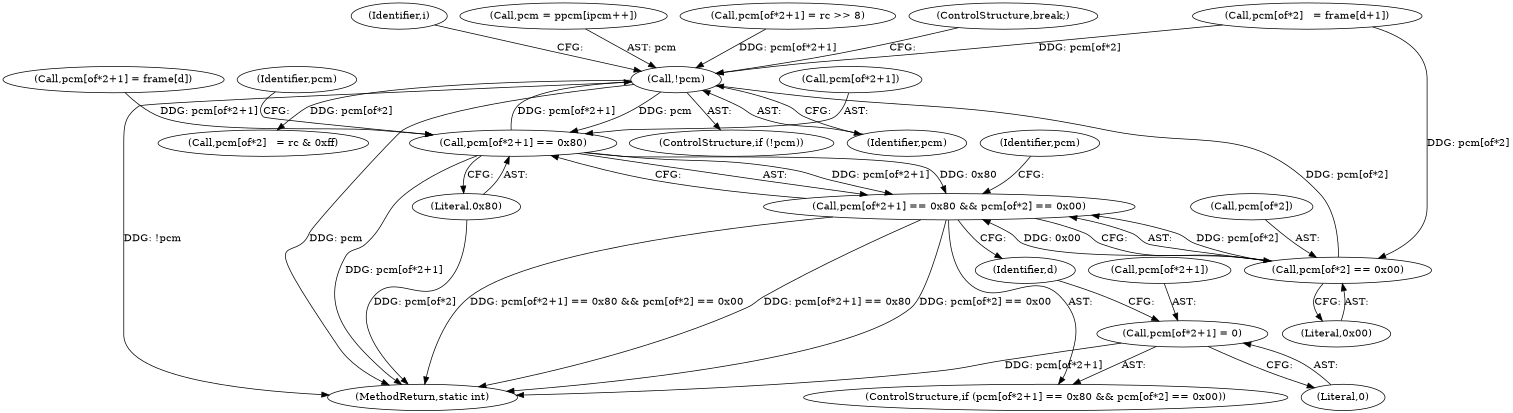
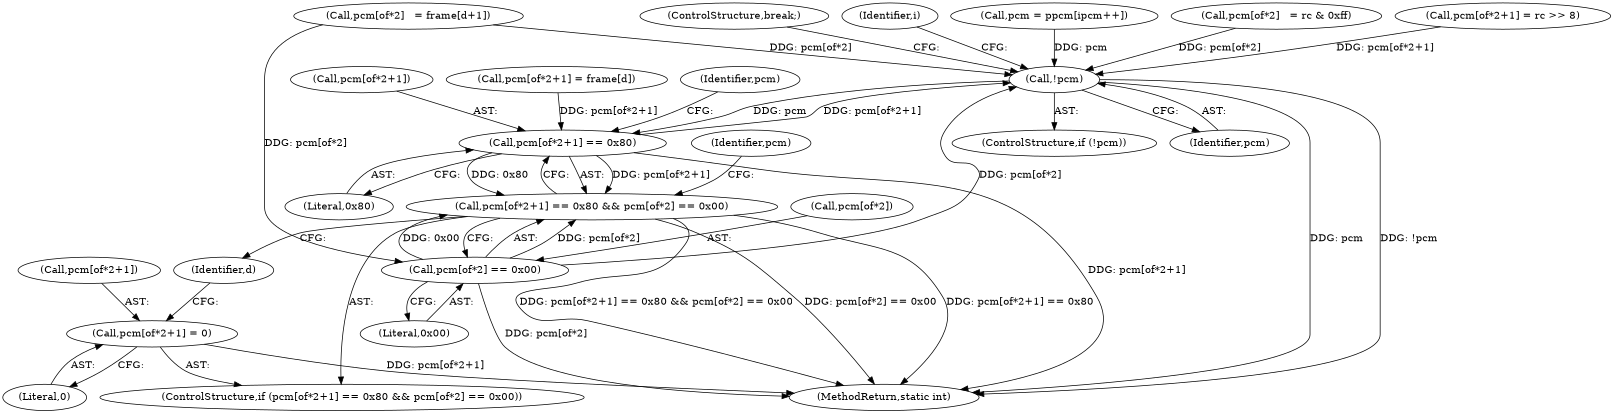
(652, 48) -> (1081, 48)
(462, 85) -> (1164, 48)
(396, 287) -> (597, 380)
